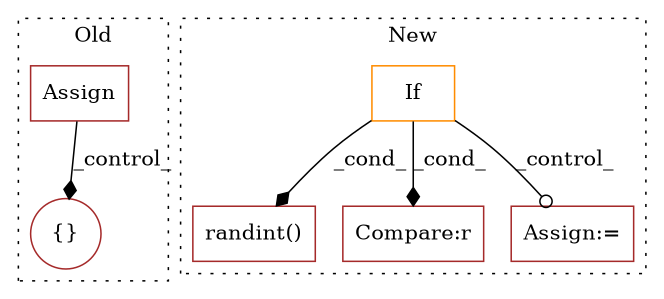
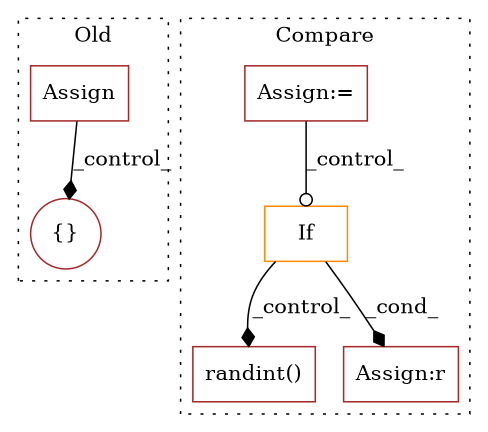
(413, 36) -> (325, 36)
(501, 156) -> (306, 157)
(370, 160) -> (302, 308)
(413, 234) -> (401, 374)
